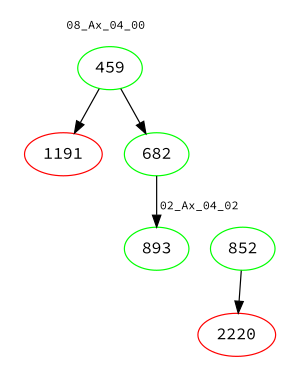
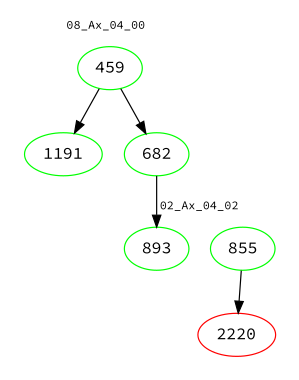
(63, 154) -> (63, 154)
(243, 249) -> (243, 249)
